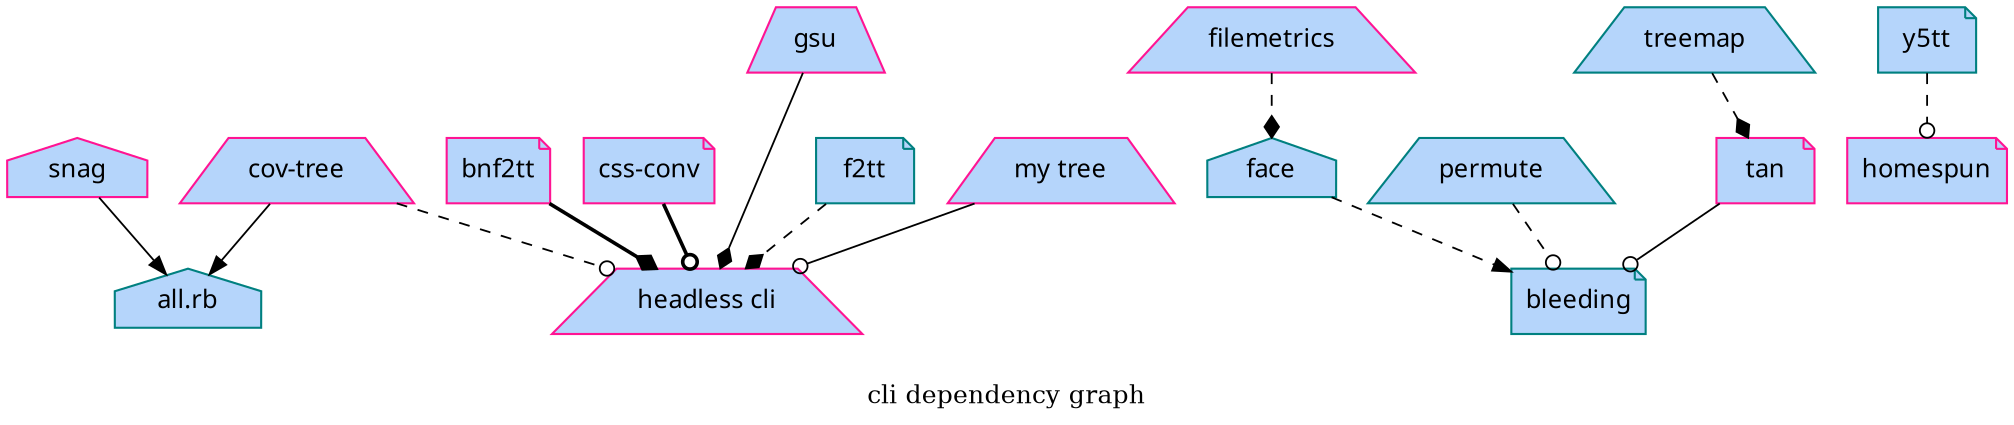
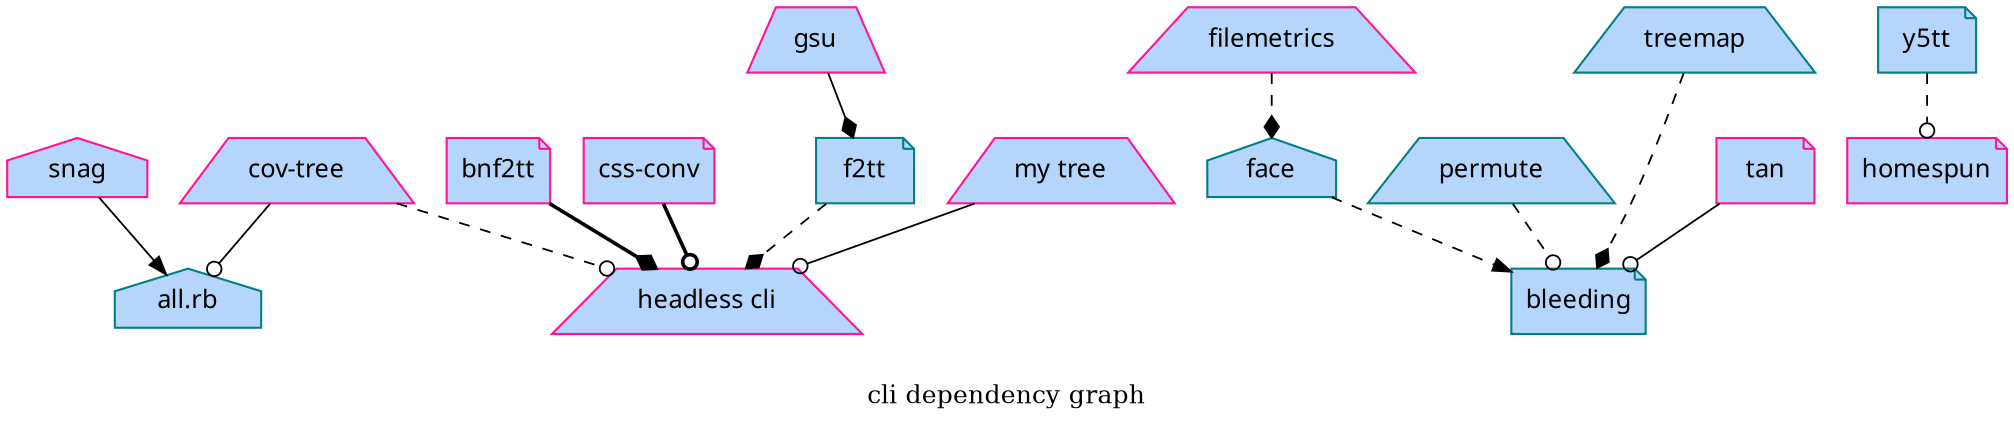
(1725, 96) -> (1649, 162)
(766, 160) -> (837, 95)
(244, 234) -> (244, 234)
